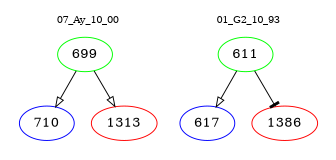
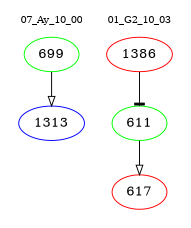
(248, 21) -> (140, 21)
(264, 87) -> (140, 87)
(47, 123) -> none
(124, 123) -> (52, 123)
(207, 123) -> (140, 192)
